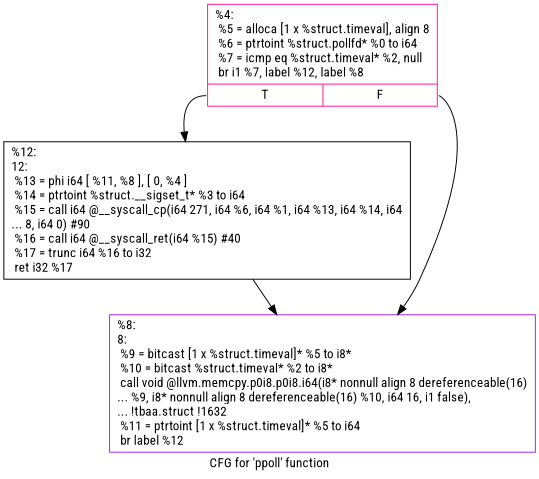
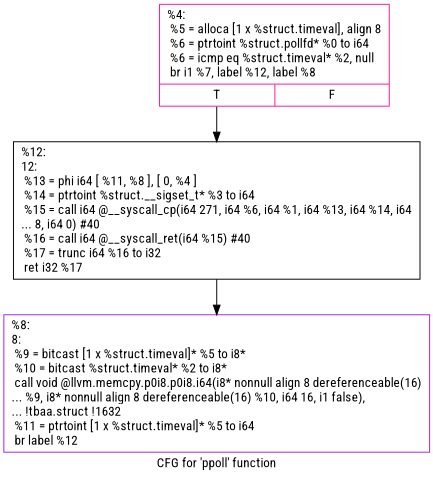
(319, 58) -> (271, 58)
(448, 203) -> none
(51, 224) -> (61, 224)
